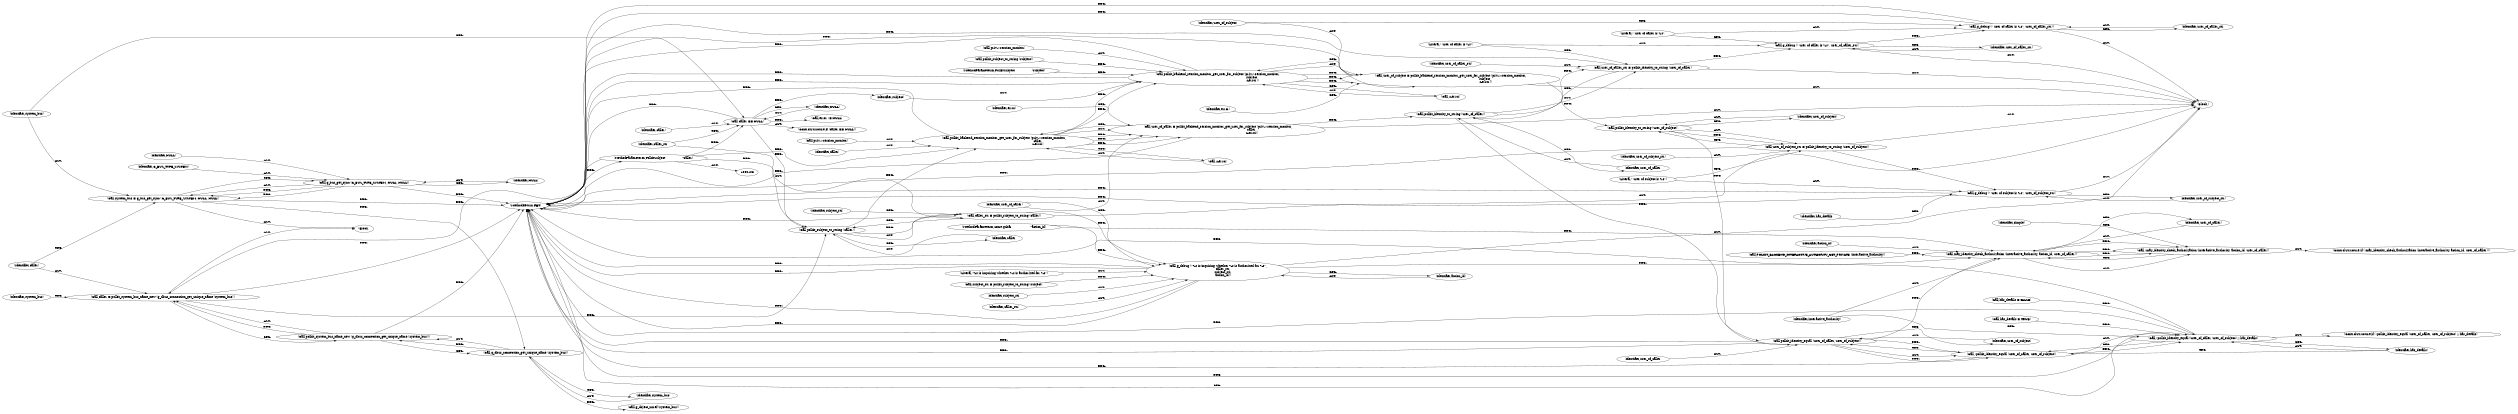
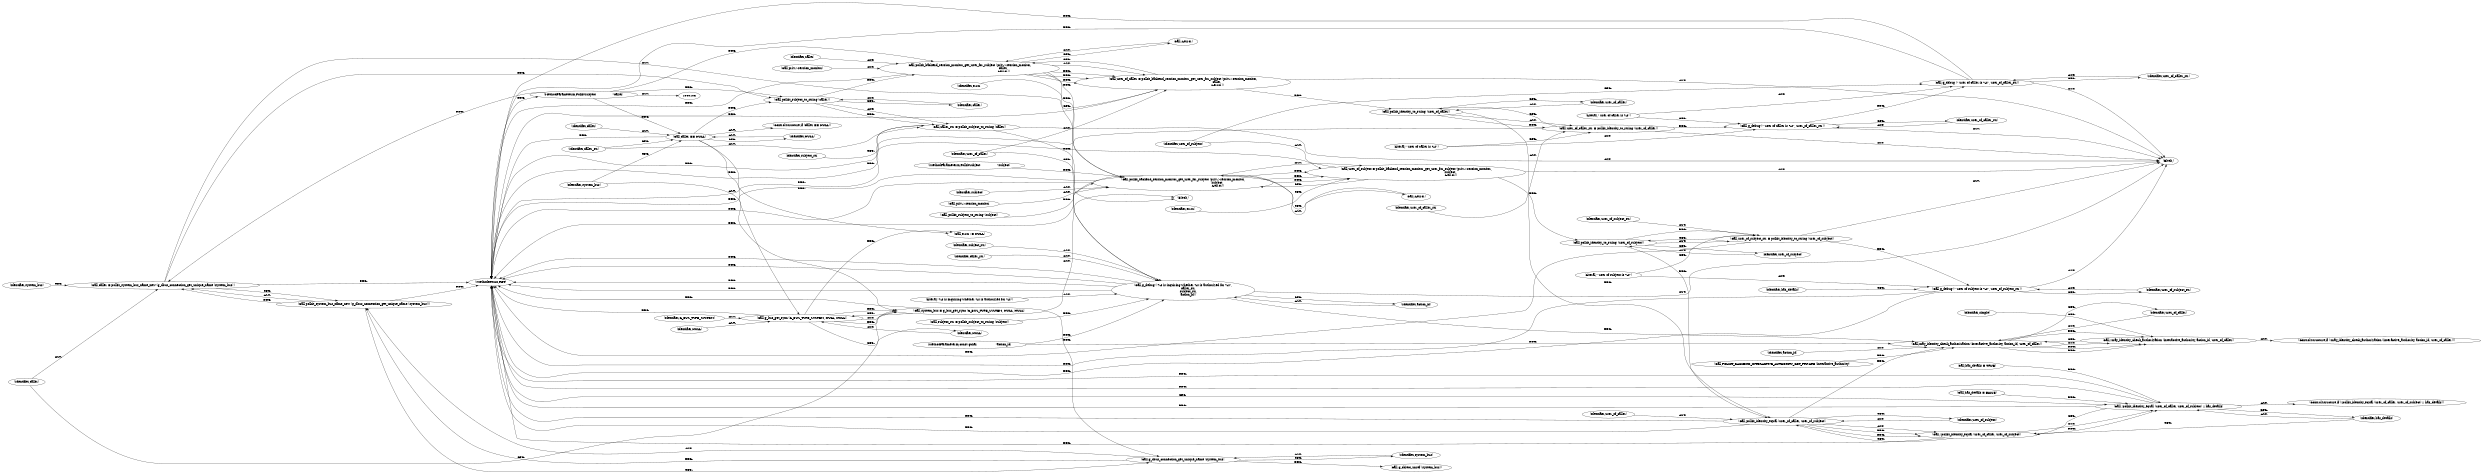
(810, 96) -> (748, 223)
(909, 222) -> none
none -> (864, 249)
(1817, 319) -> none
